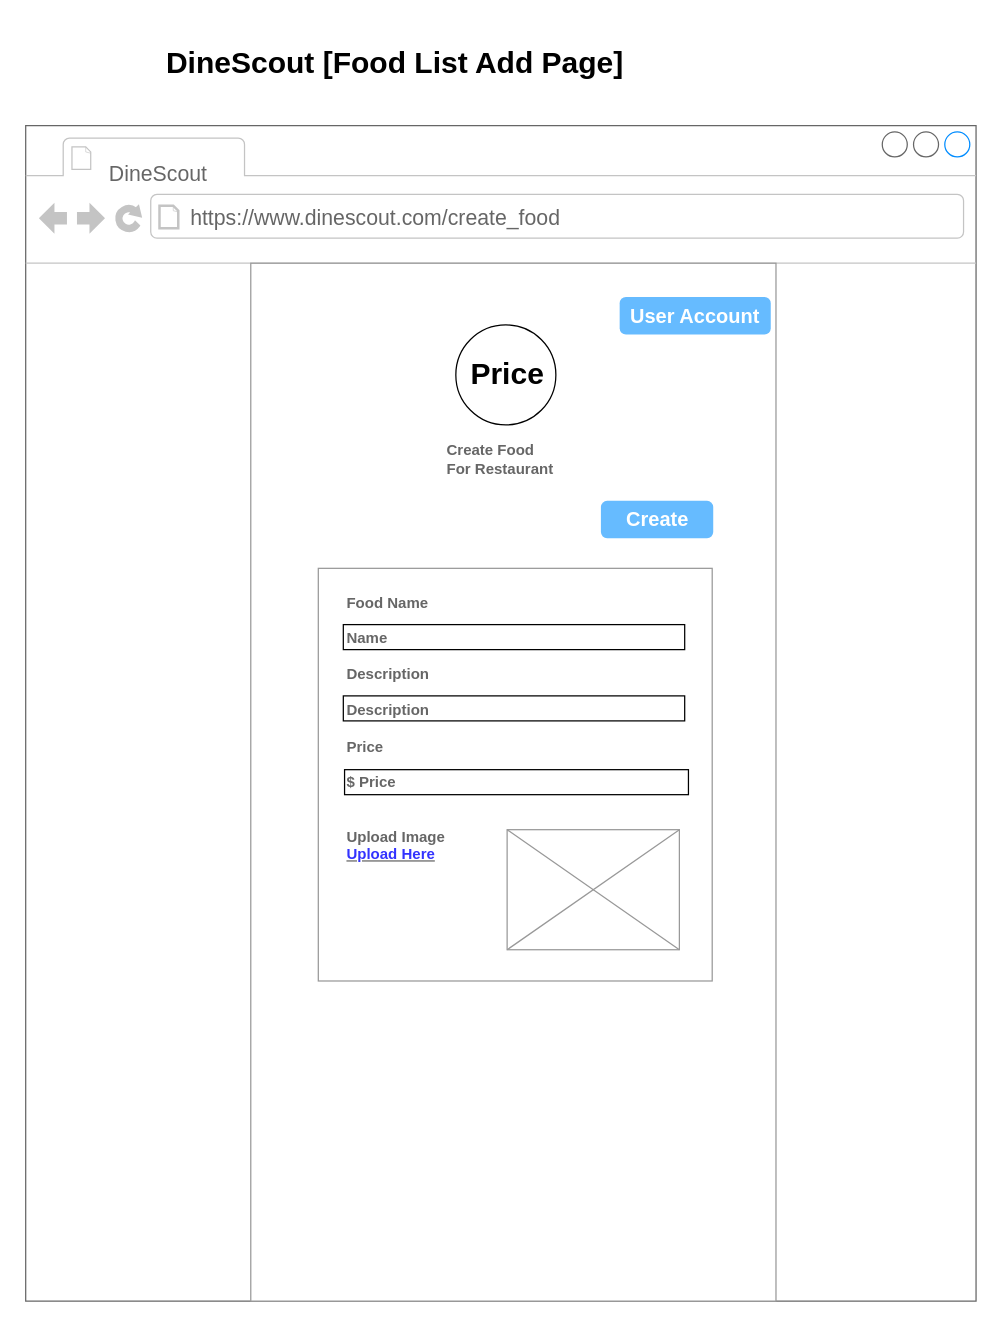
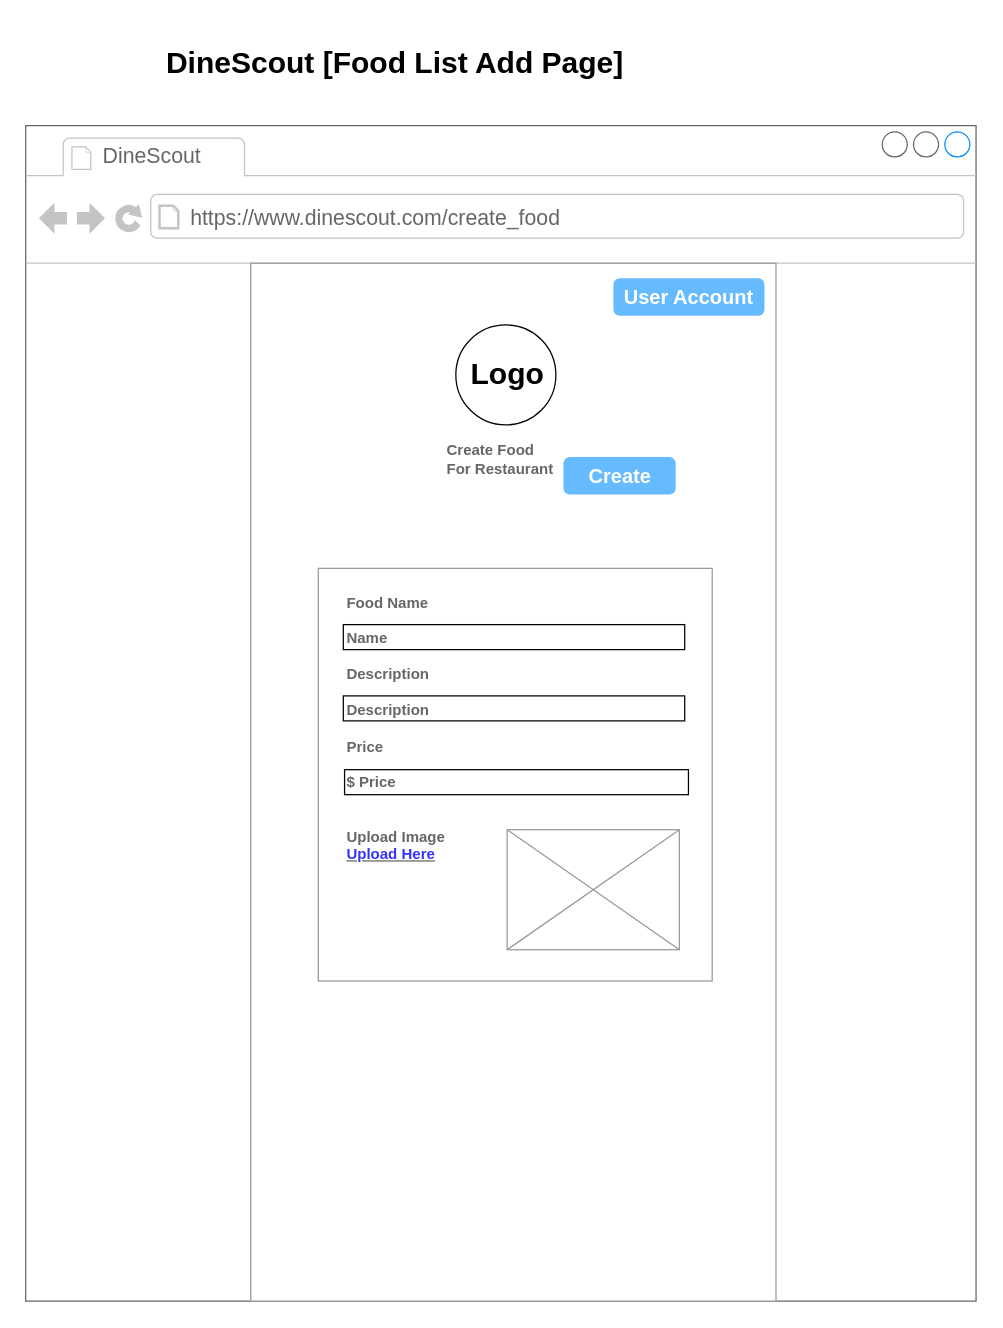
(176, 176) -> (169, 157)
(695, 316) -> (689, 297)
(508, 374) -> (508, 374)
(657, 519) -> (619, 476)
